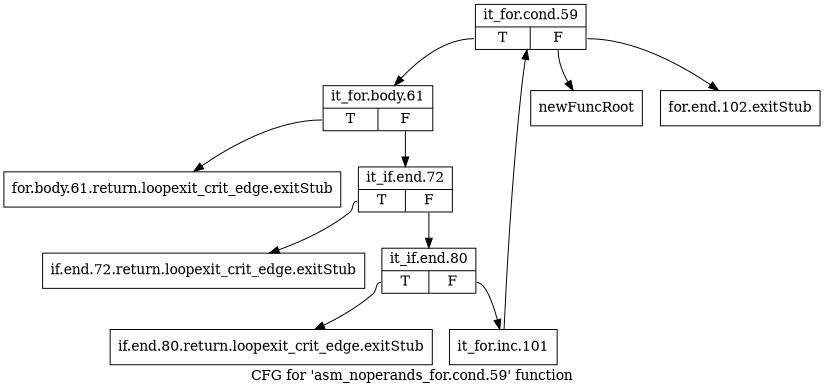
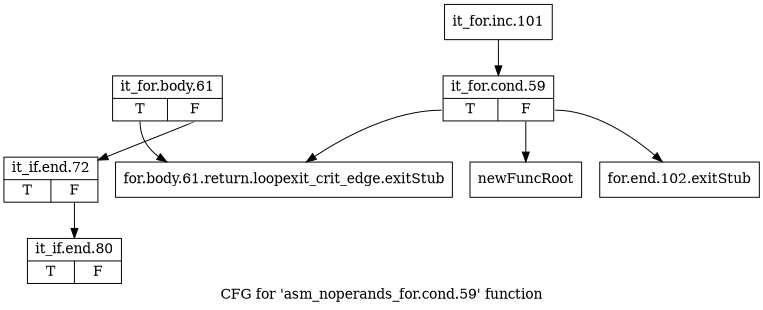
(434, 51) -> (375, 125)
(204, 271) -> none
(490, 299) -> none
(271, 347) -> none
